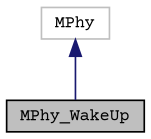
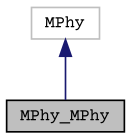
(75, 116) -> (66, 116)
